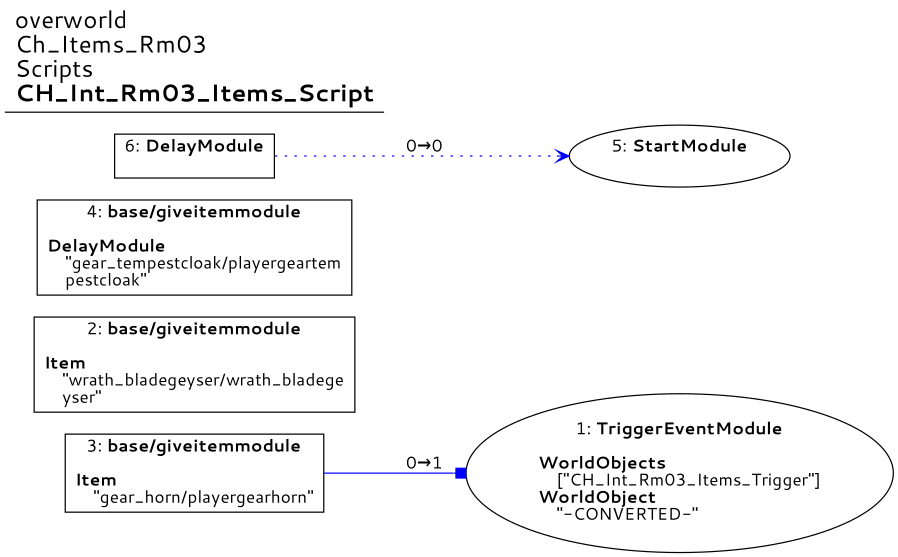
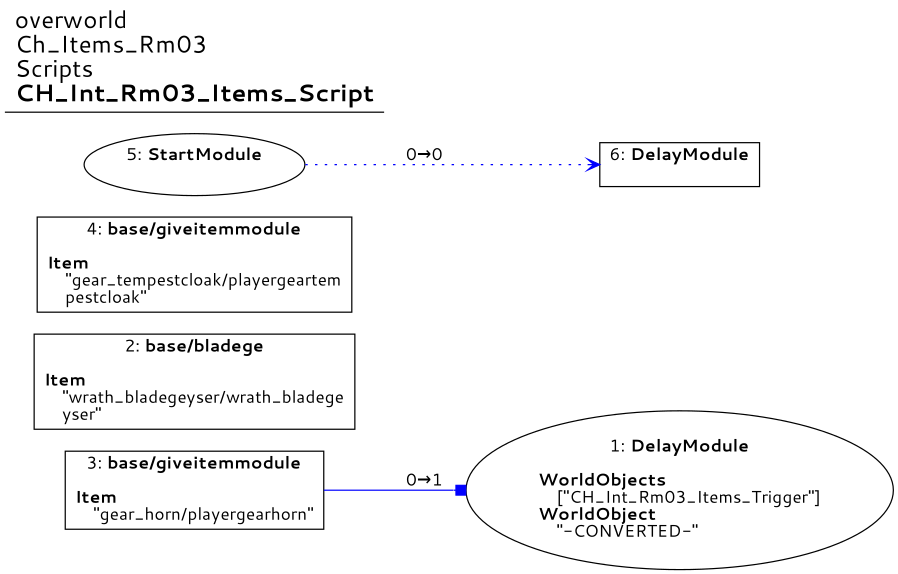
(416, 156) -> (446, 165)
(107, 246) -> (68, 263)
(205, 329) -> (205, 346)
(690, 429) -> (690, 446)
